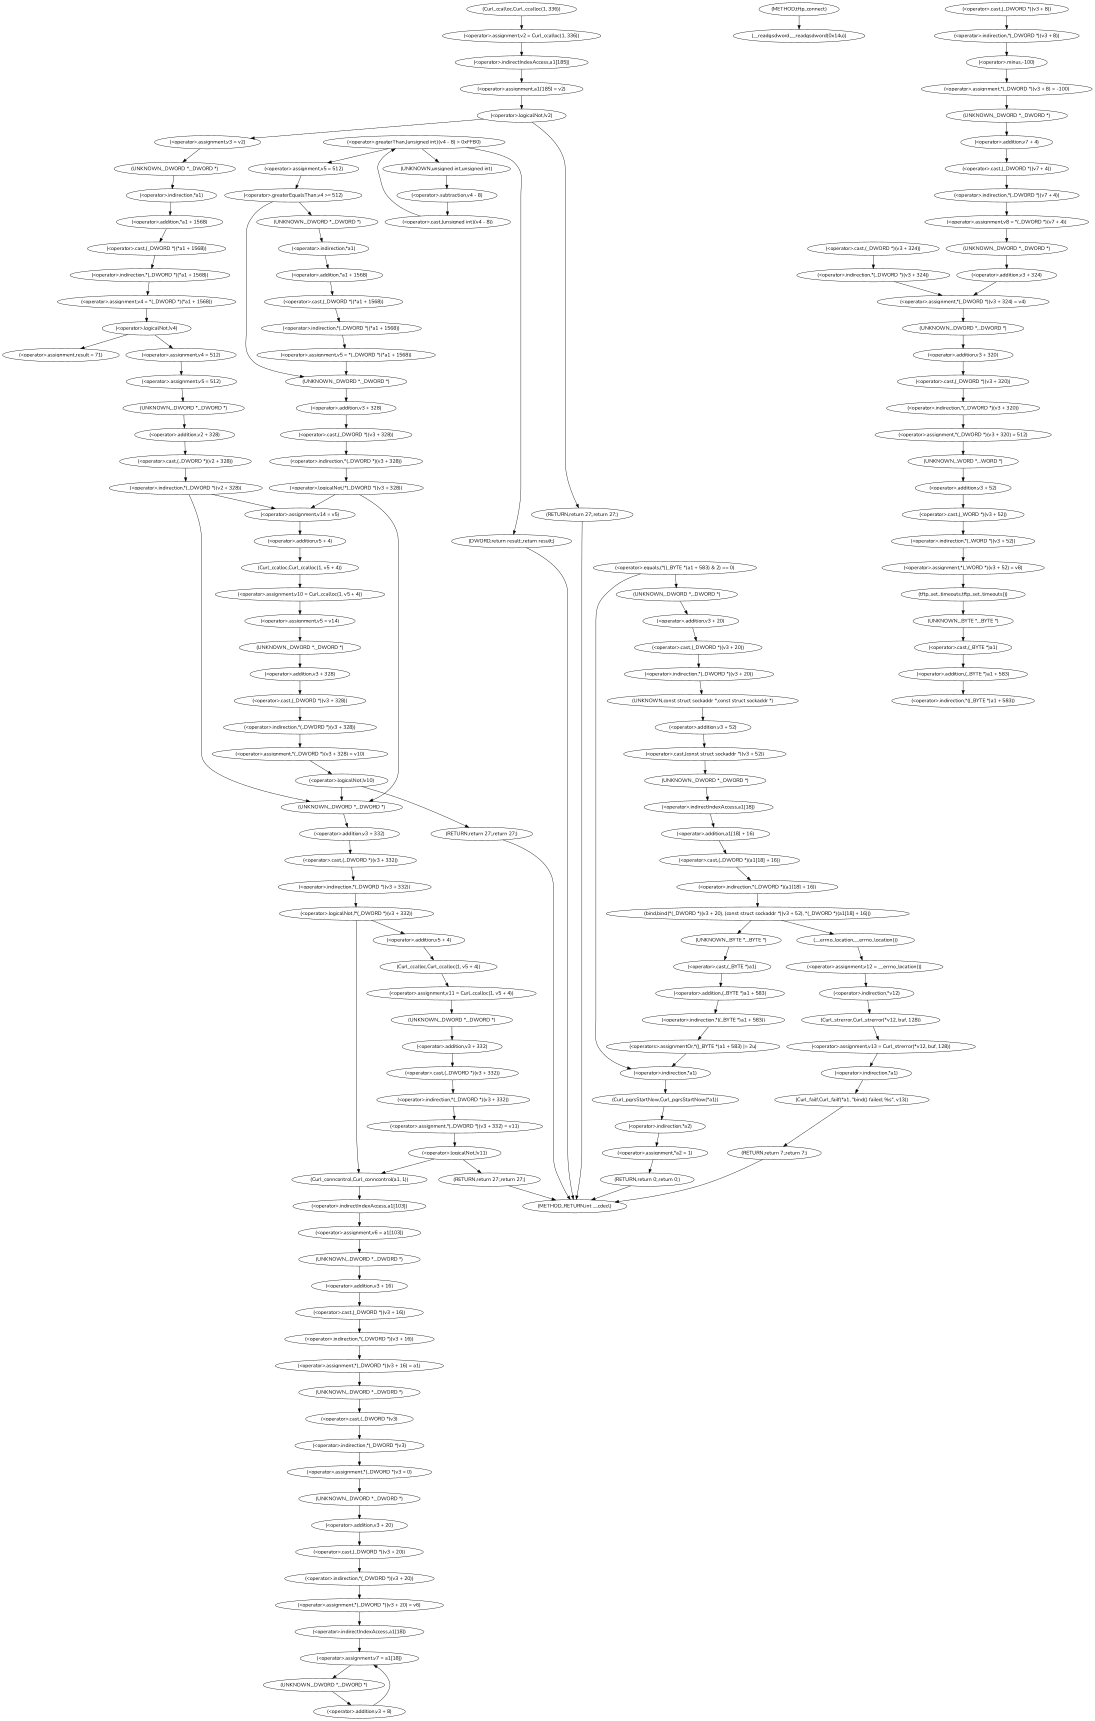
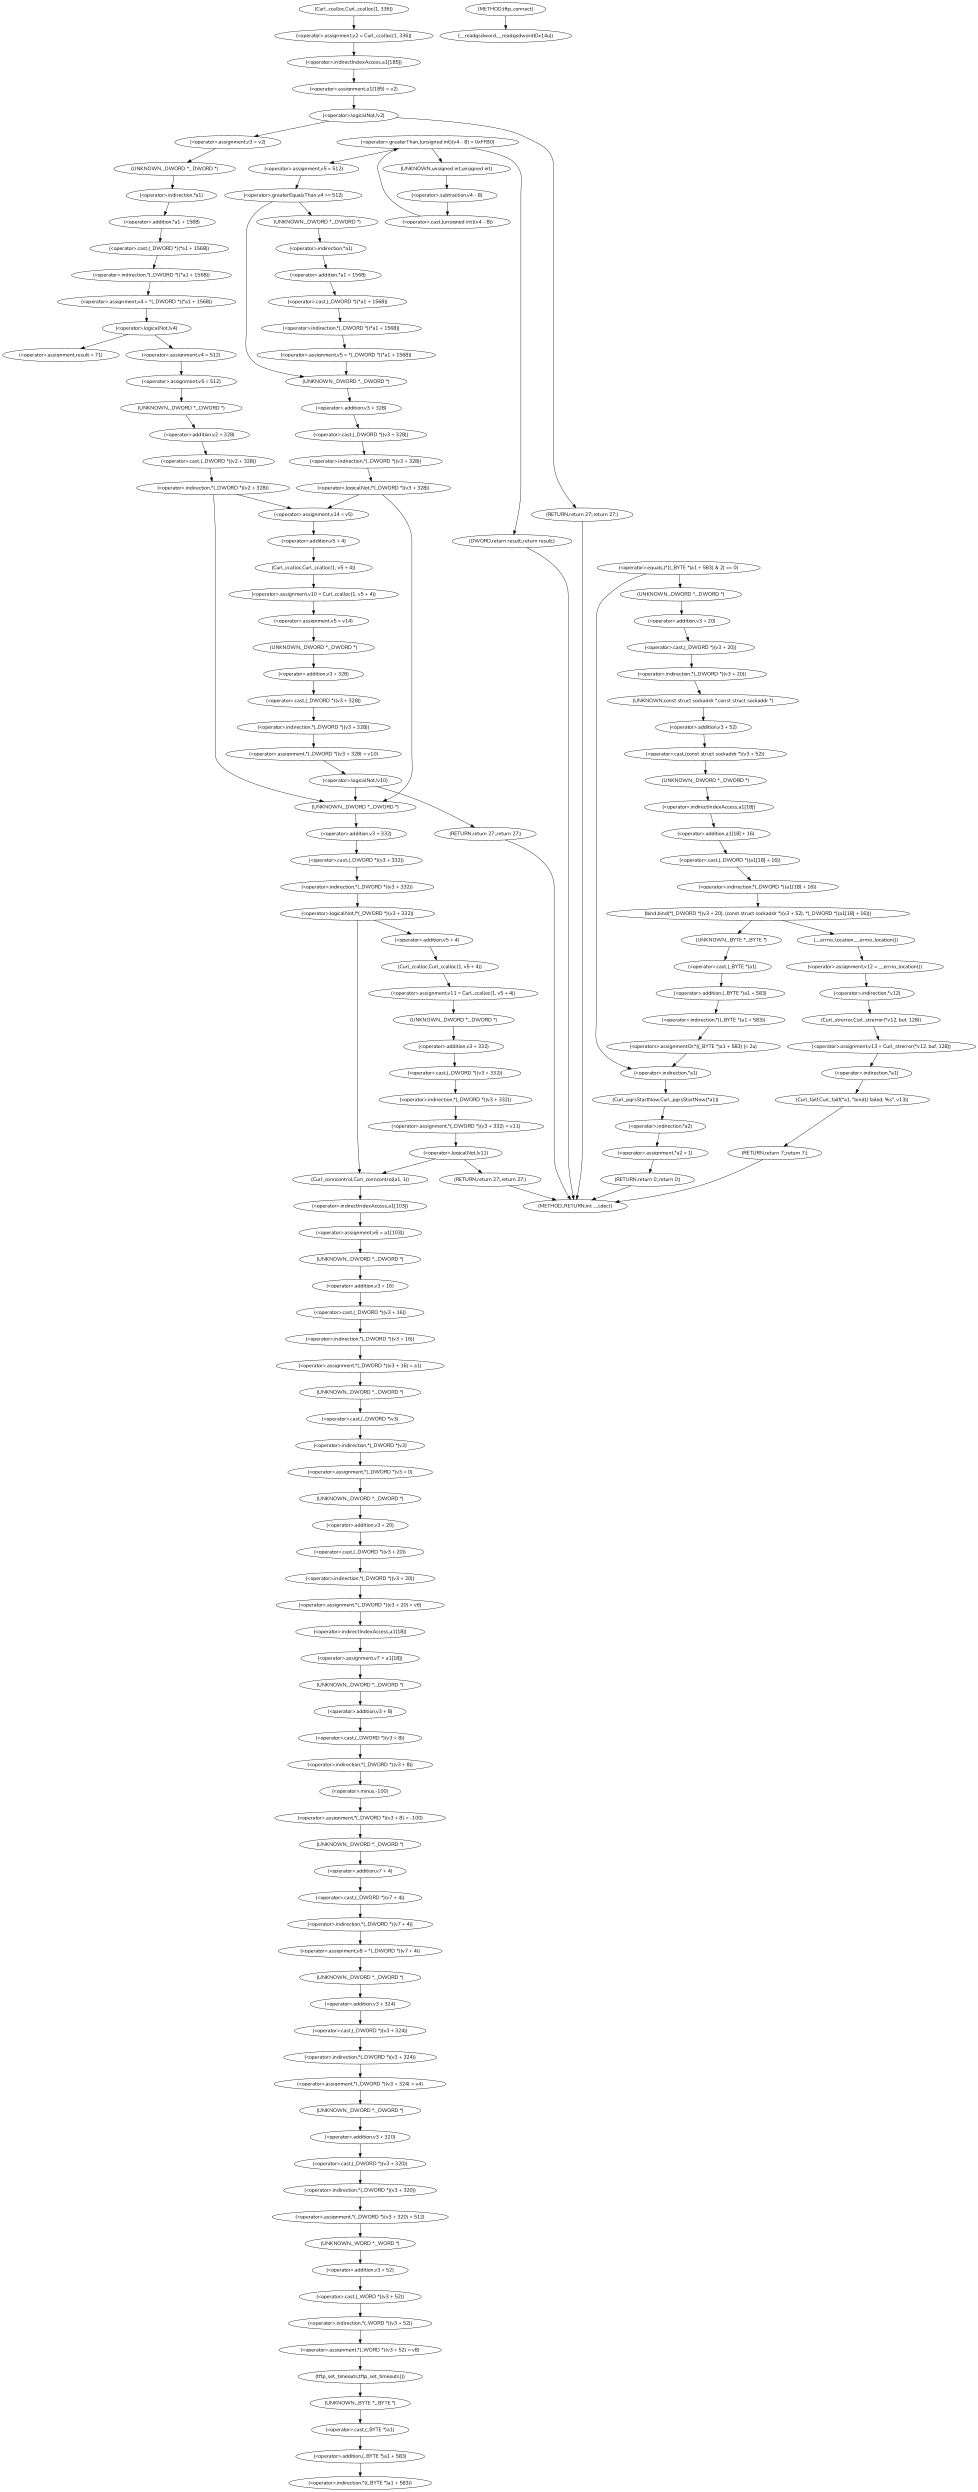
(987, 288) -> (360, 2016)
(390, 1687) -> (360, 1723)
